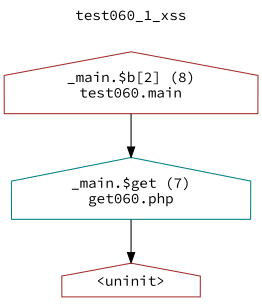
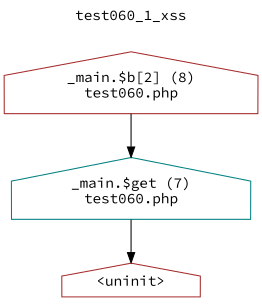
(131, 86) -> (131, 86)
(131, 192) -> (131, 192)
